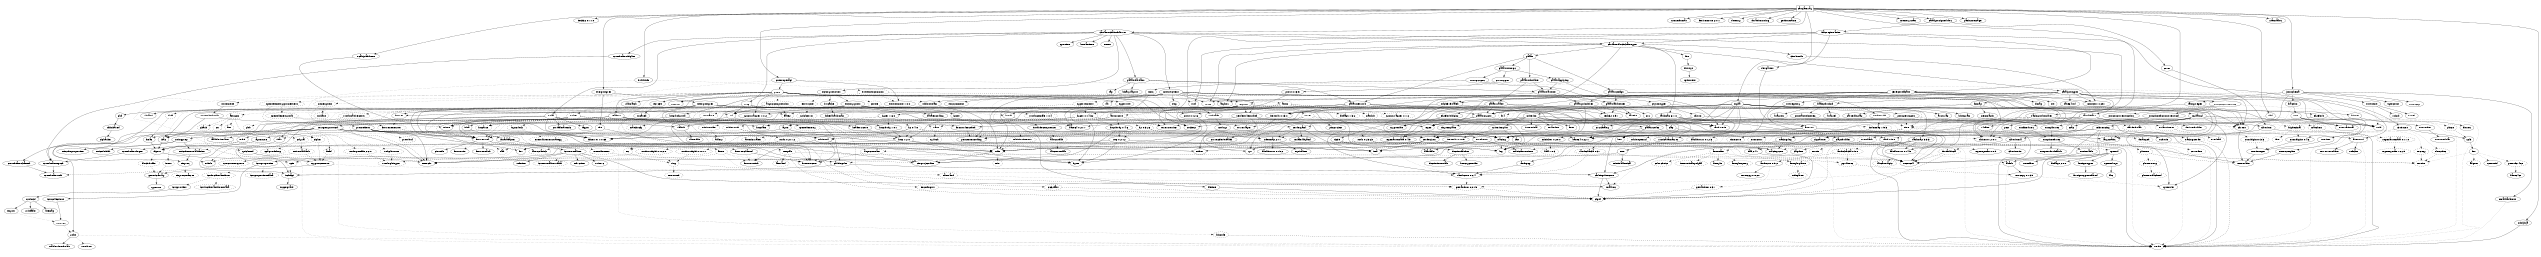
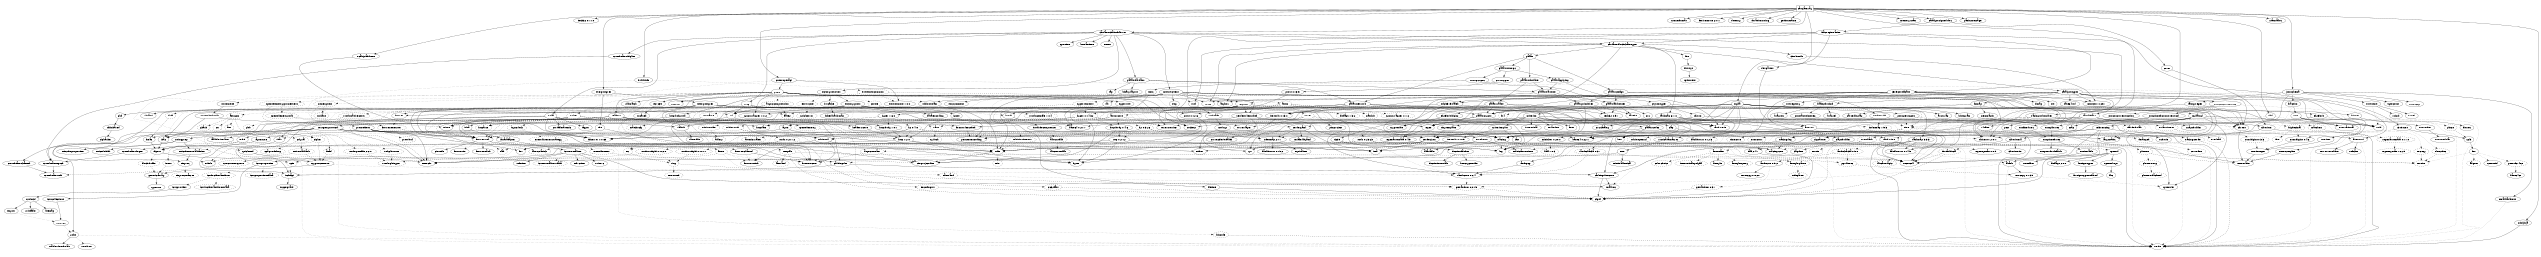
(2194, 128) -> (2194, 128)
(551, 147) -> (575, 146)
